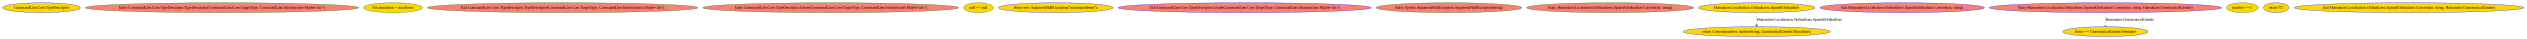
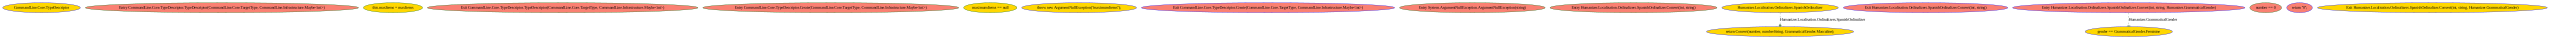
(978, 8) -> (990, 8)
(2242, 8) -> (2266, 8)
(2276, 8) -> (2300, 8)
(2105, 32) -> (2129, 32)
